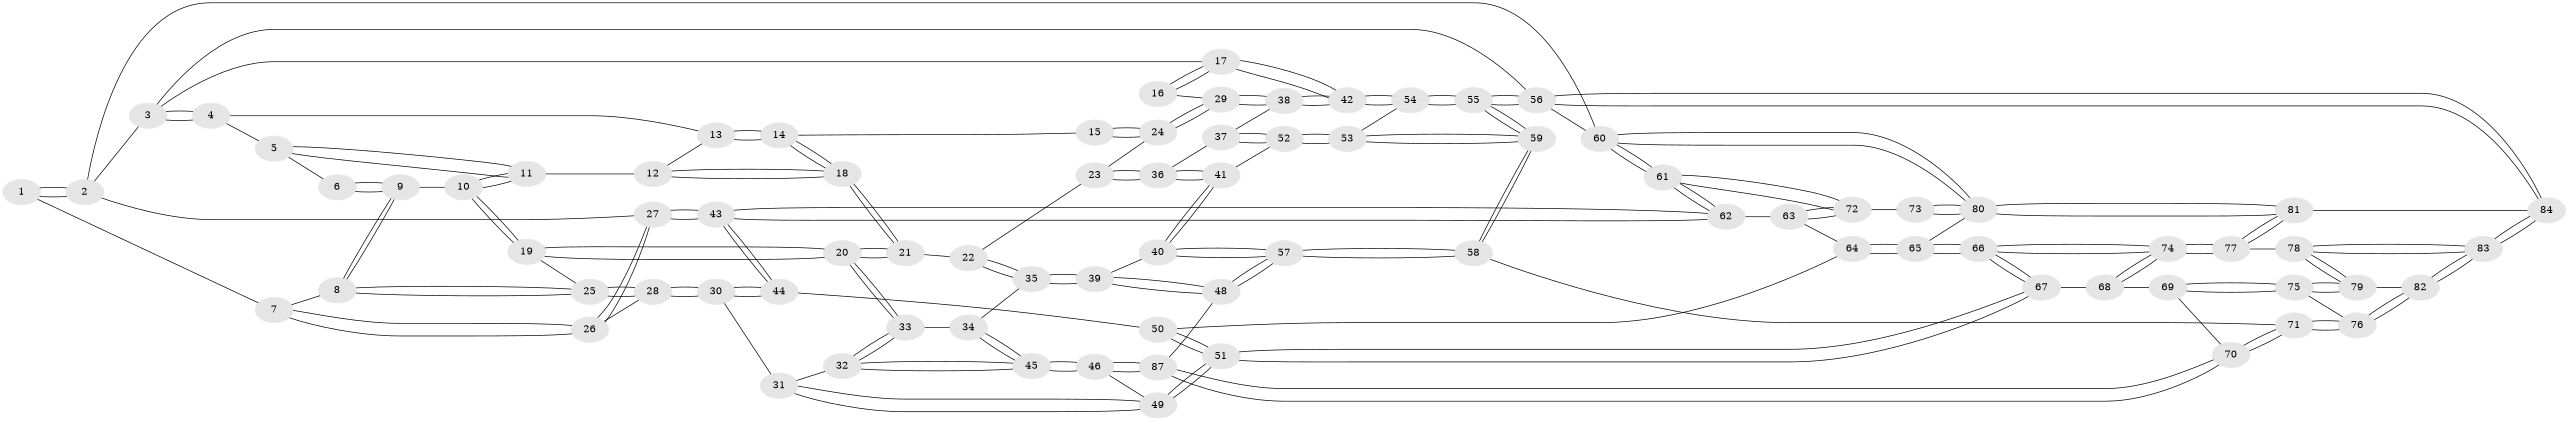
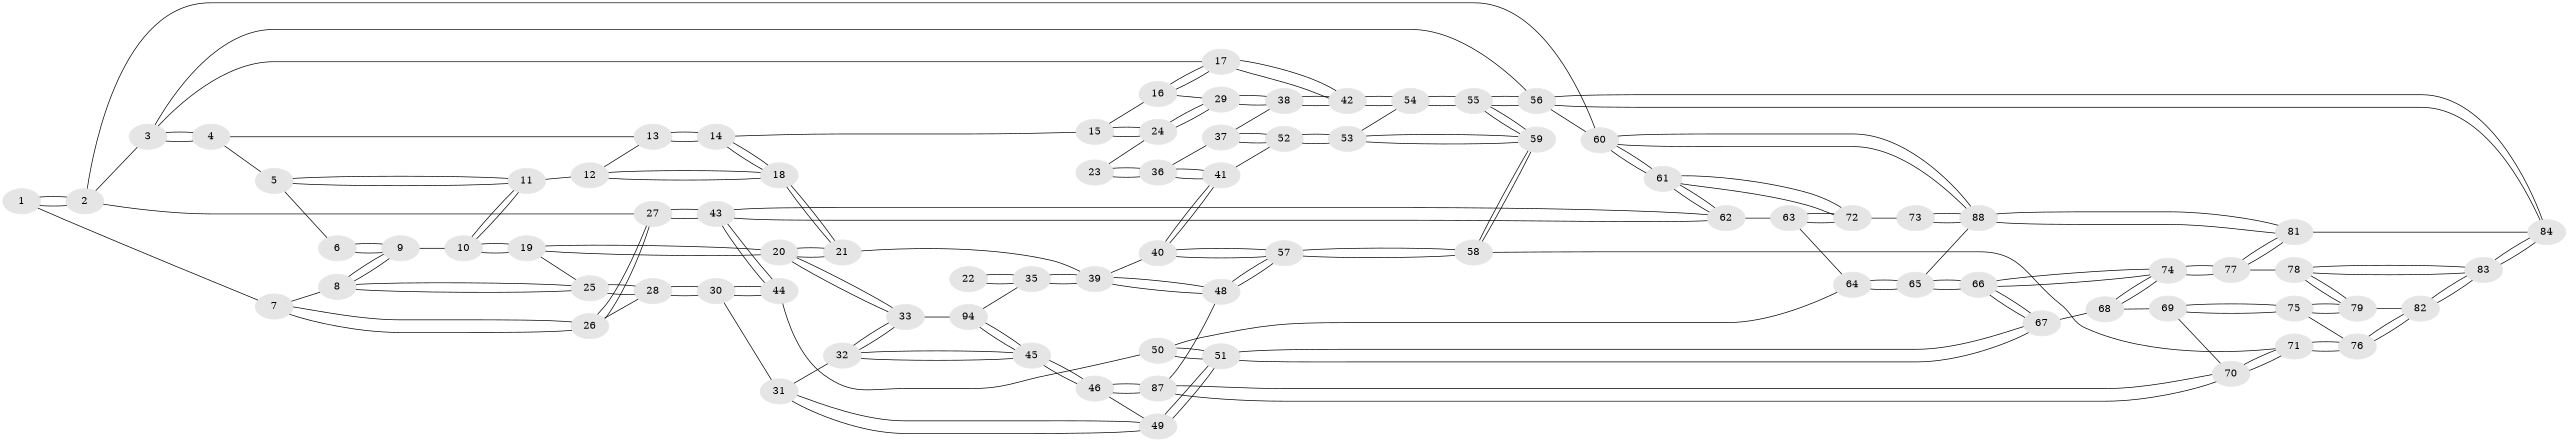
none -> (1126, 113)
(1979, 210) -> (1979, 218)
(1034, 215) -> none
(937, 256) -> (972, 250)
(969, 328) -> (969, 317)
